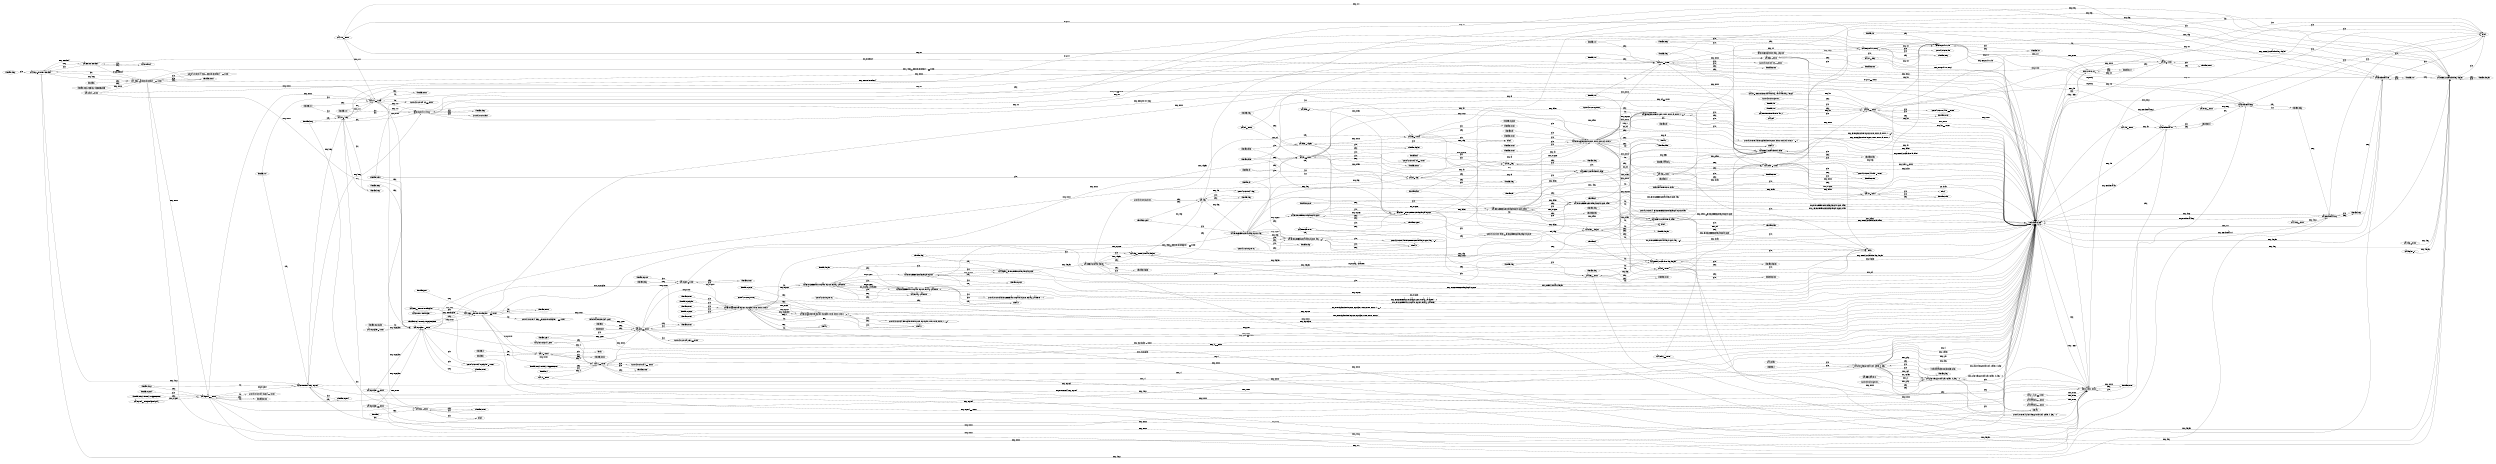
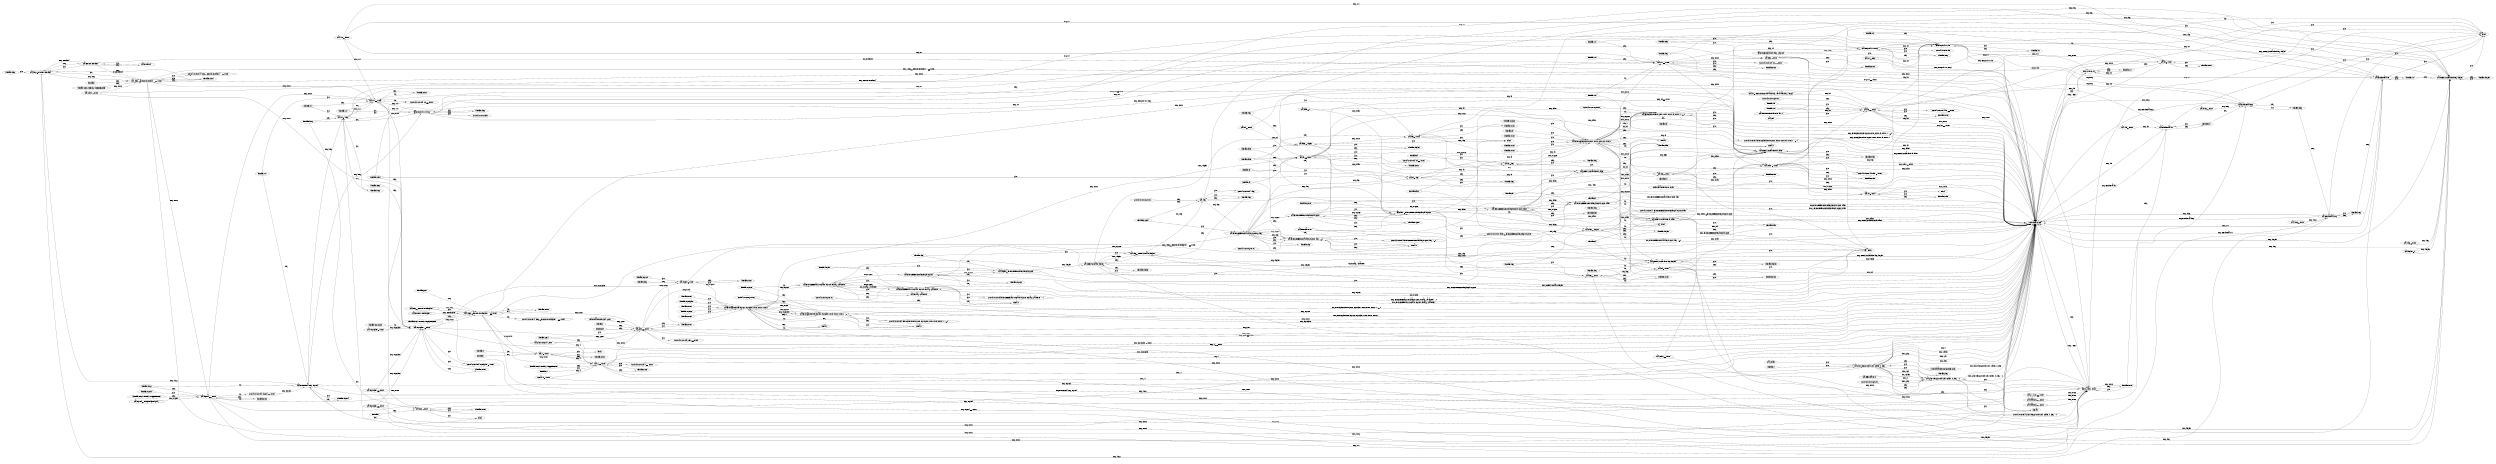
(1663, 162) -> none
(1943, 187) -> (1943, 187)
(1216, 191) -> (1216, 191)
(1770, 191) -> none
(1087, 197) -> none
(1246, 233) -> (1246, 233)
(1903, 359) -> (1907, 355)
(544, 378) -> (544, 378)
(255, 390) -> (292, 392)
